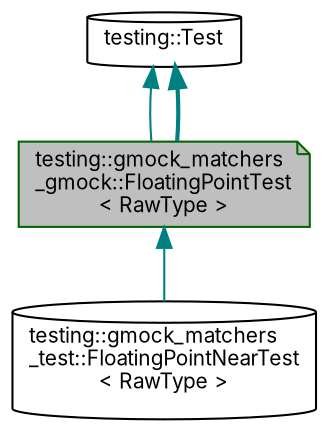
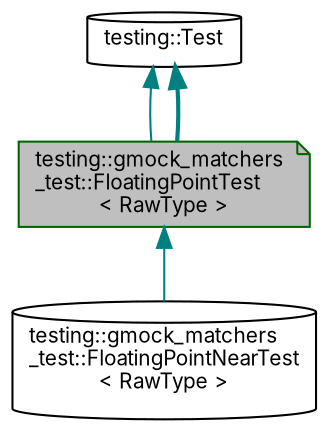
(164, 184) -> (164, 184)
